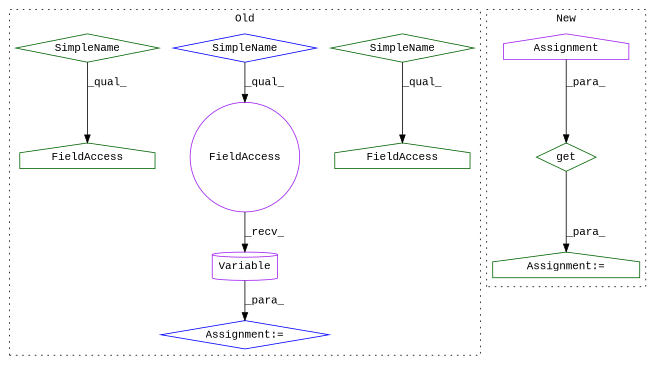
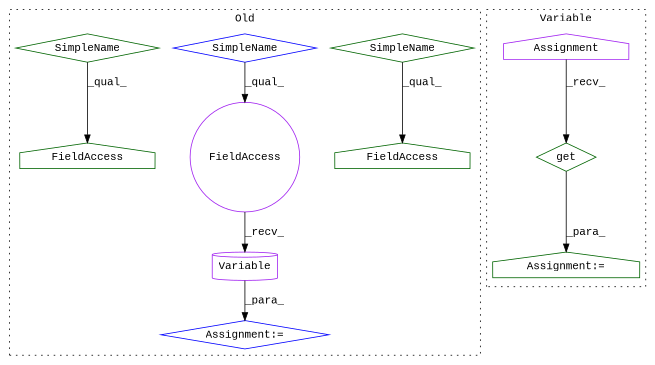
(566, 19) -> (566, 19)
(586, 82) -> (586, 82)
